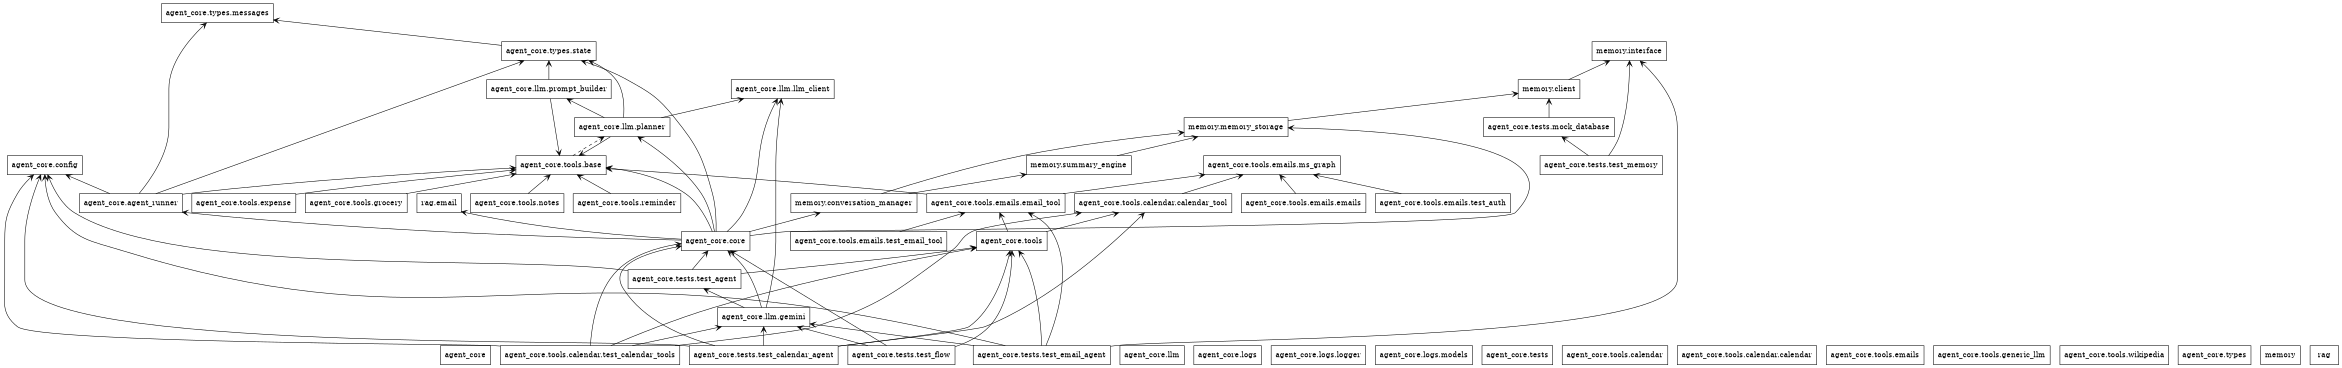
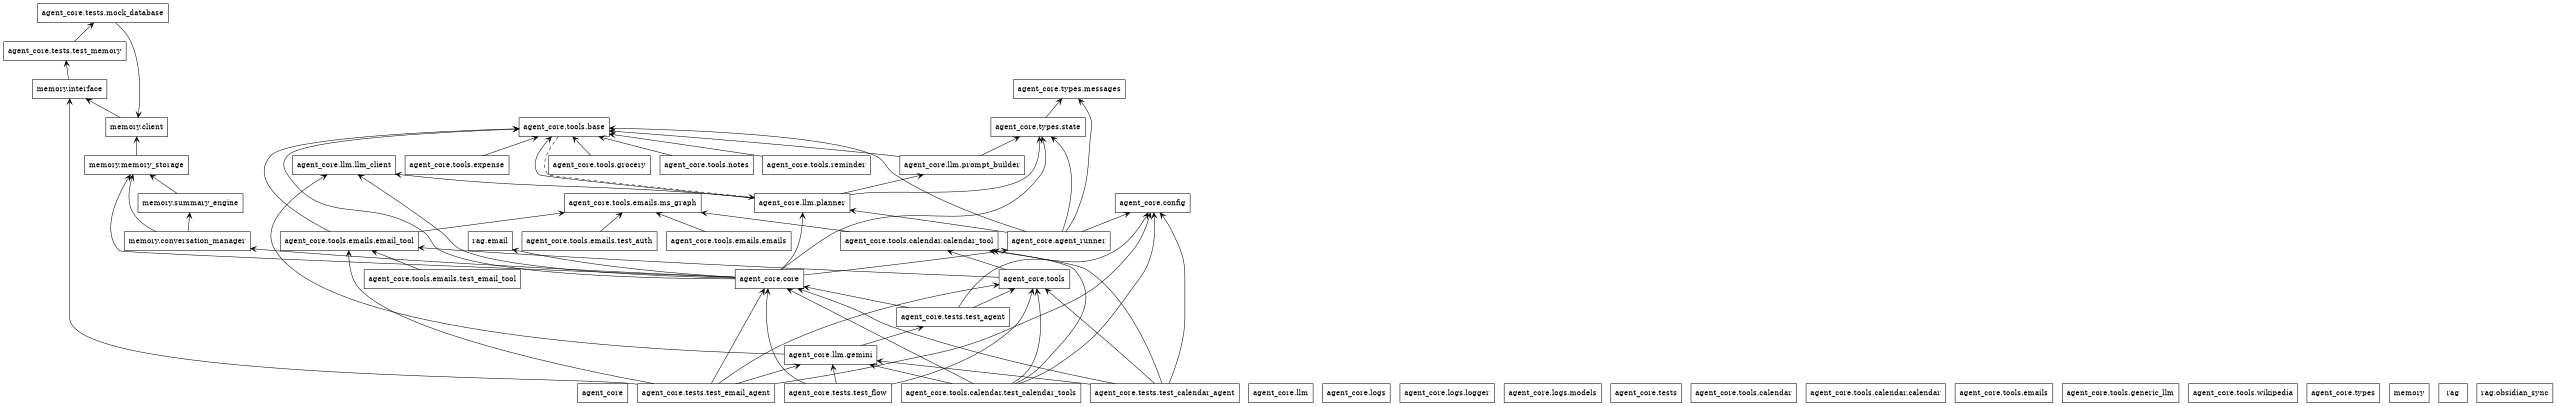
(1625, 113) -> (68, 73)
none -> (931, 221)
(751, 279) -> (737, 339)
none -> (2515, 393)
